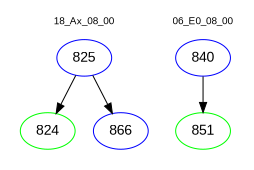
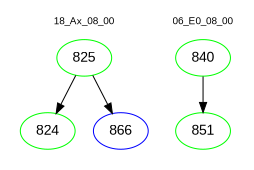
(84, 58) -> (84, 58)
(203, 58) -> (203, 58)
